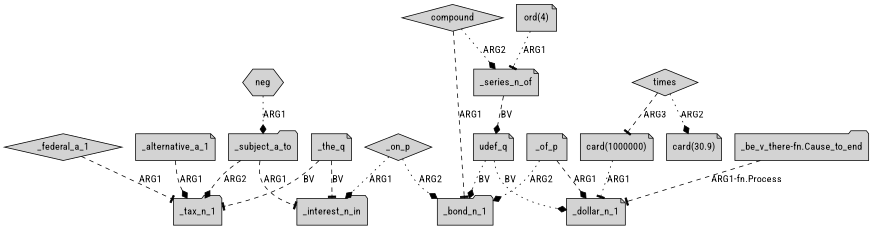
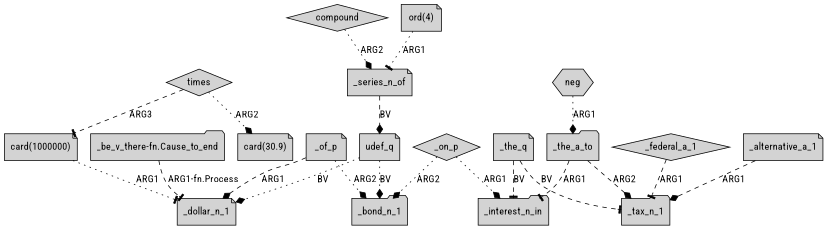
(459, 113) -> none
(263, 147) -> (573, 147)
